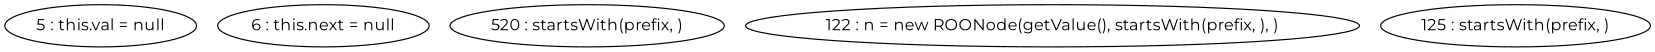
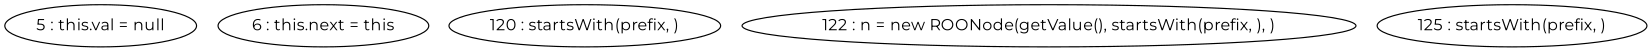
(323, 26) -> (323, 26)
(587, 26) -> (585, 26)
